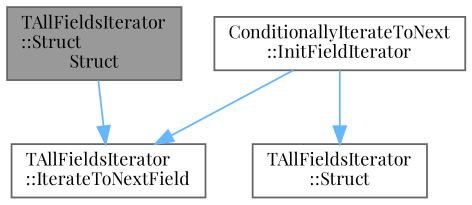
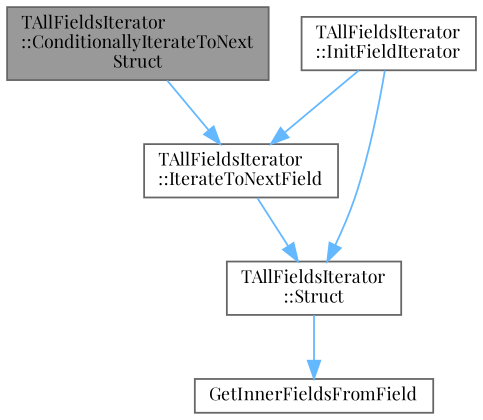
(94, 44) -> (138, 44)
(340, 44) -> (389, 44)
none -> (273, 222)
none -> (314, 396)
